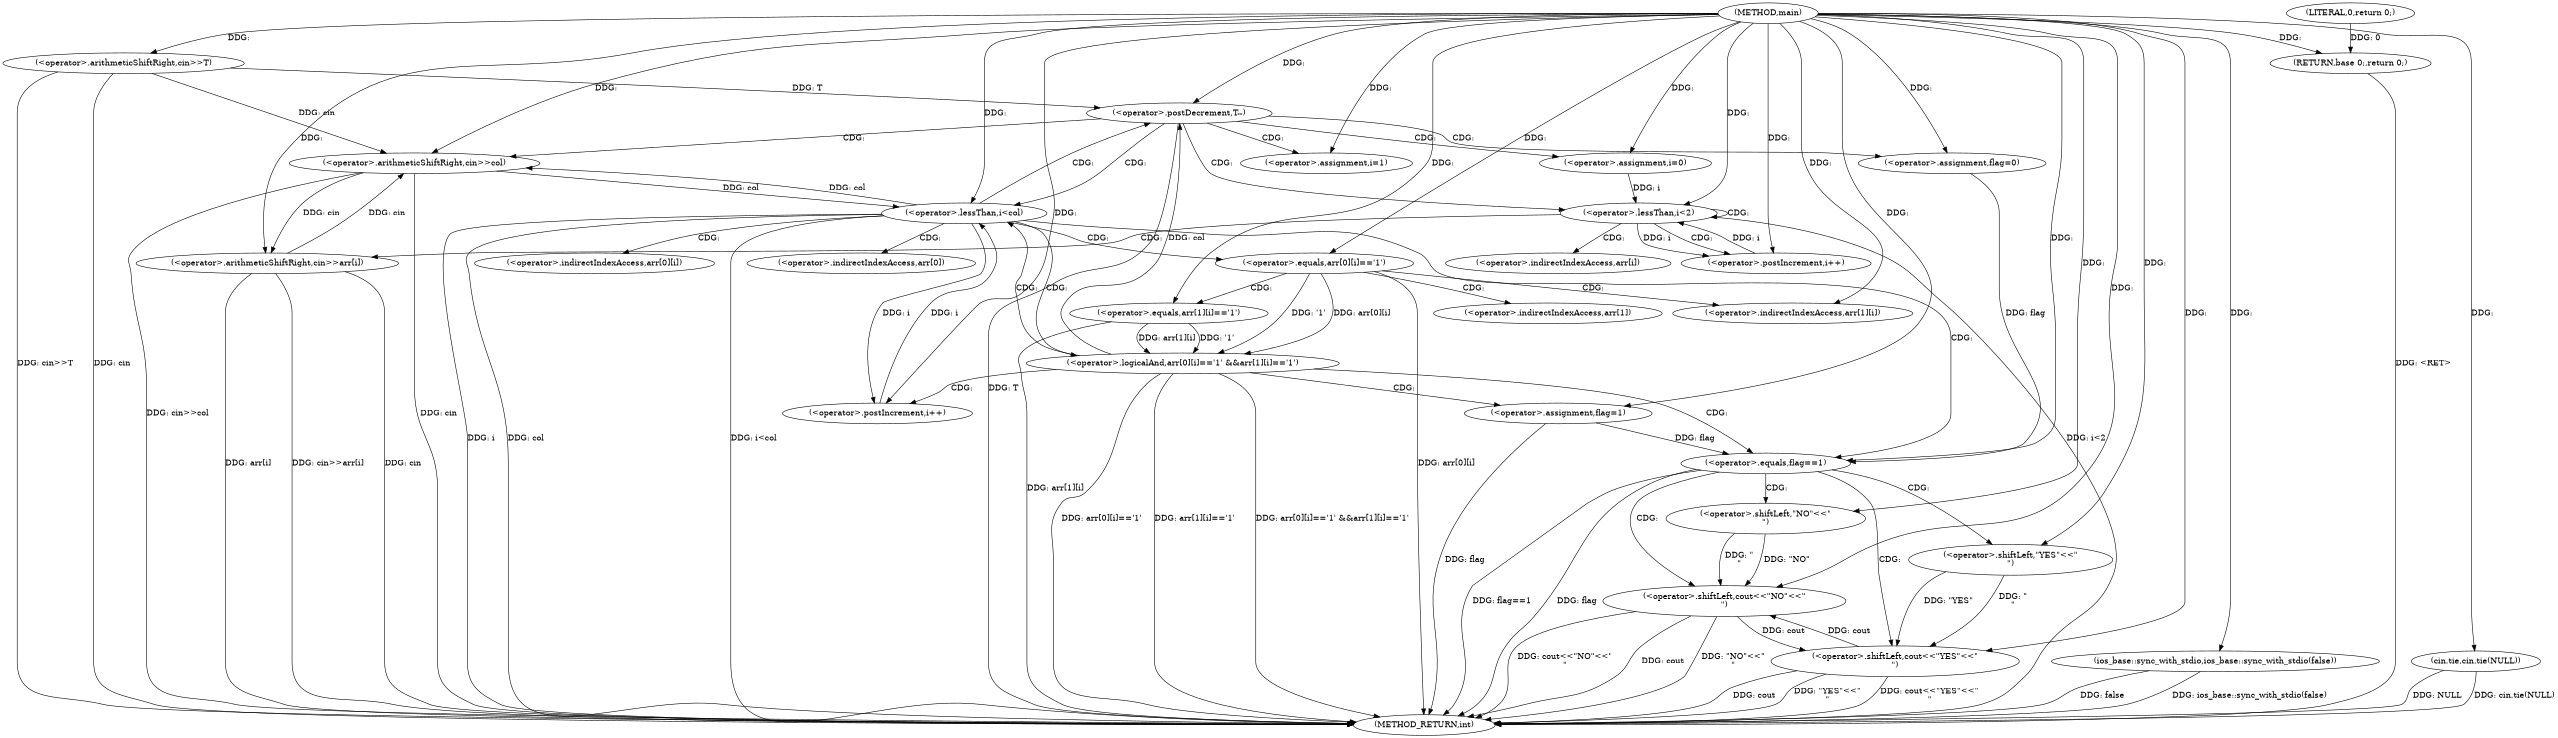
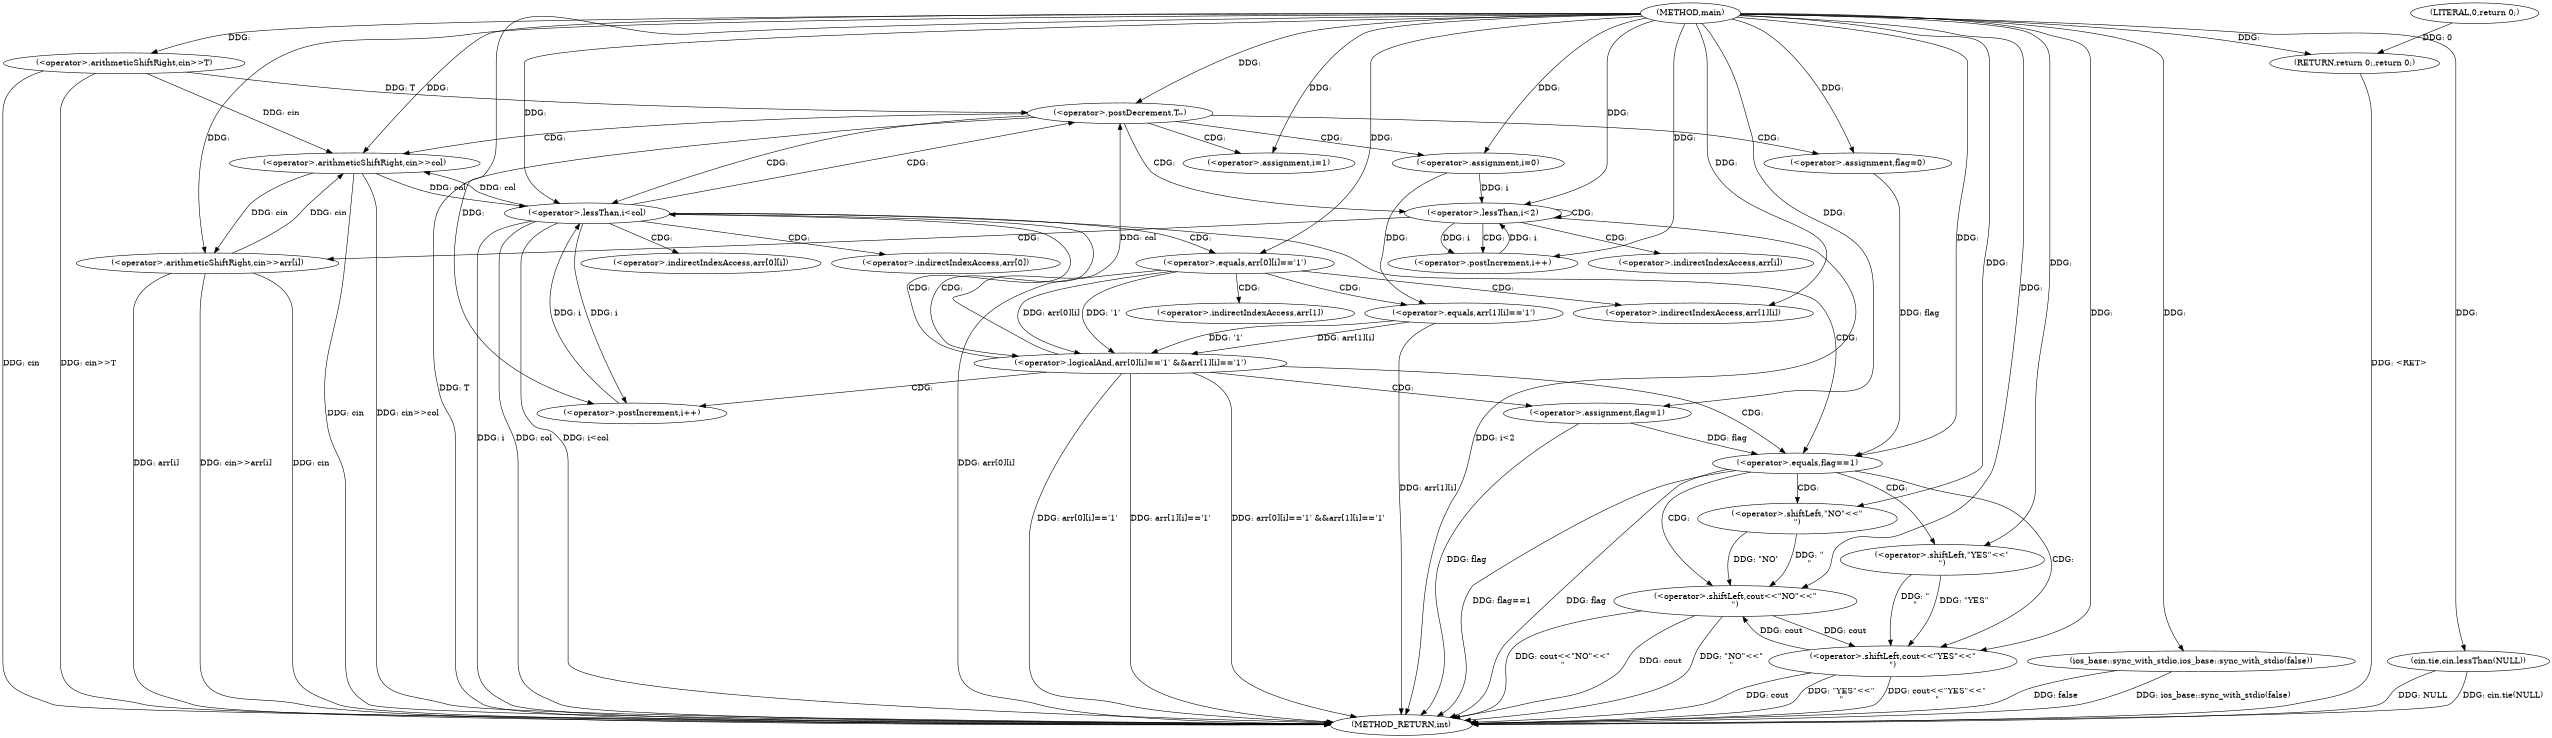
(2351, 63) -> (2355, 63)
(1433, 114) -> (1386, 232)
(2476, 661) -> (2468, 661)
